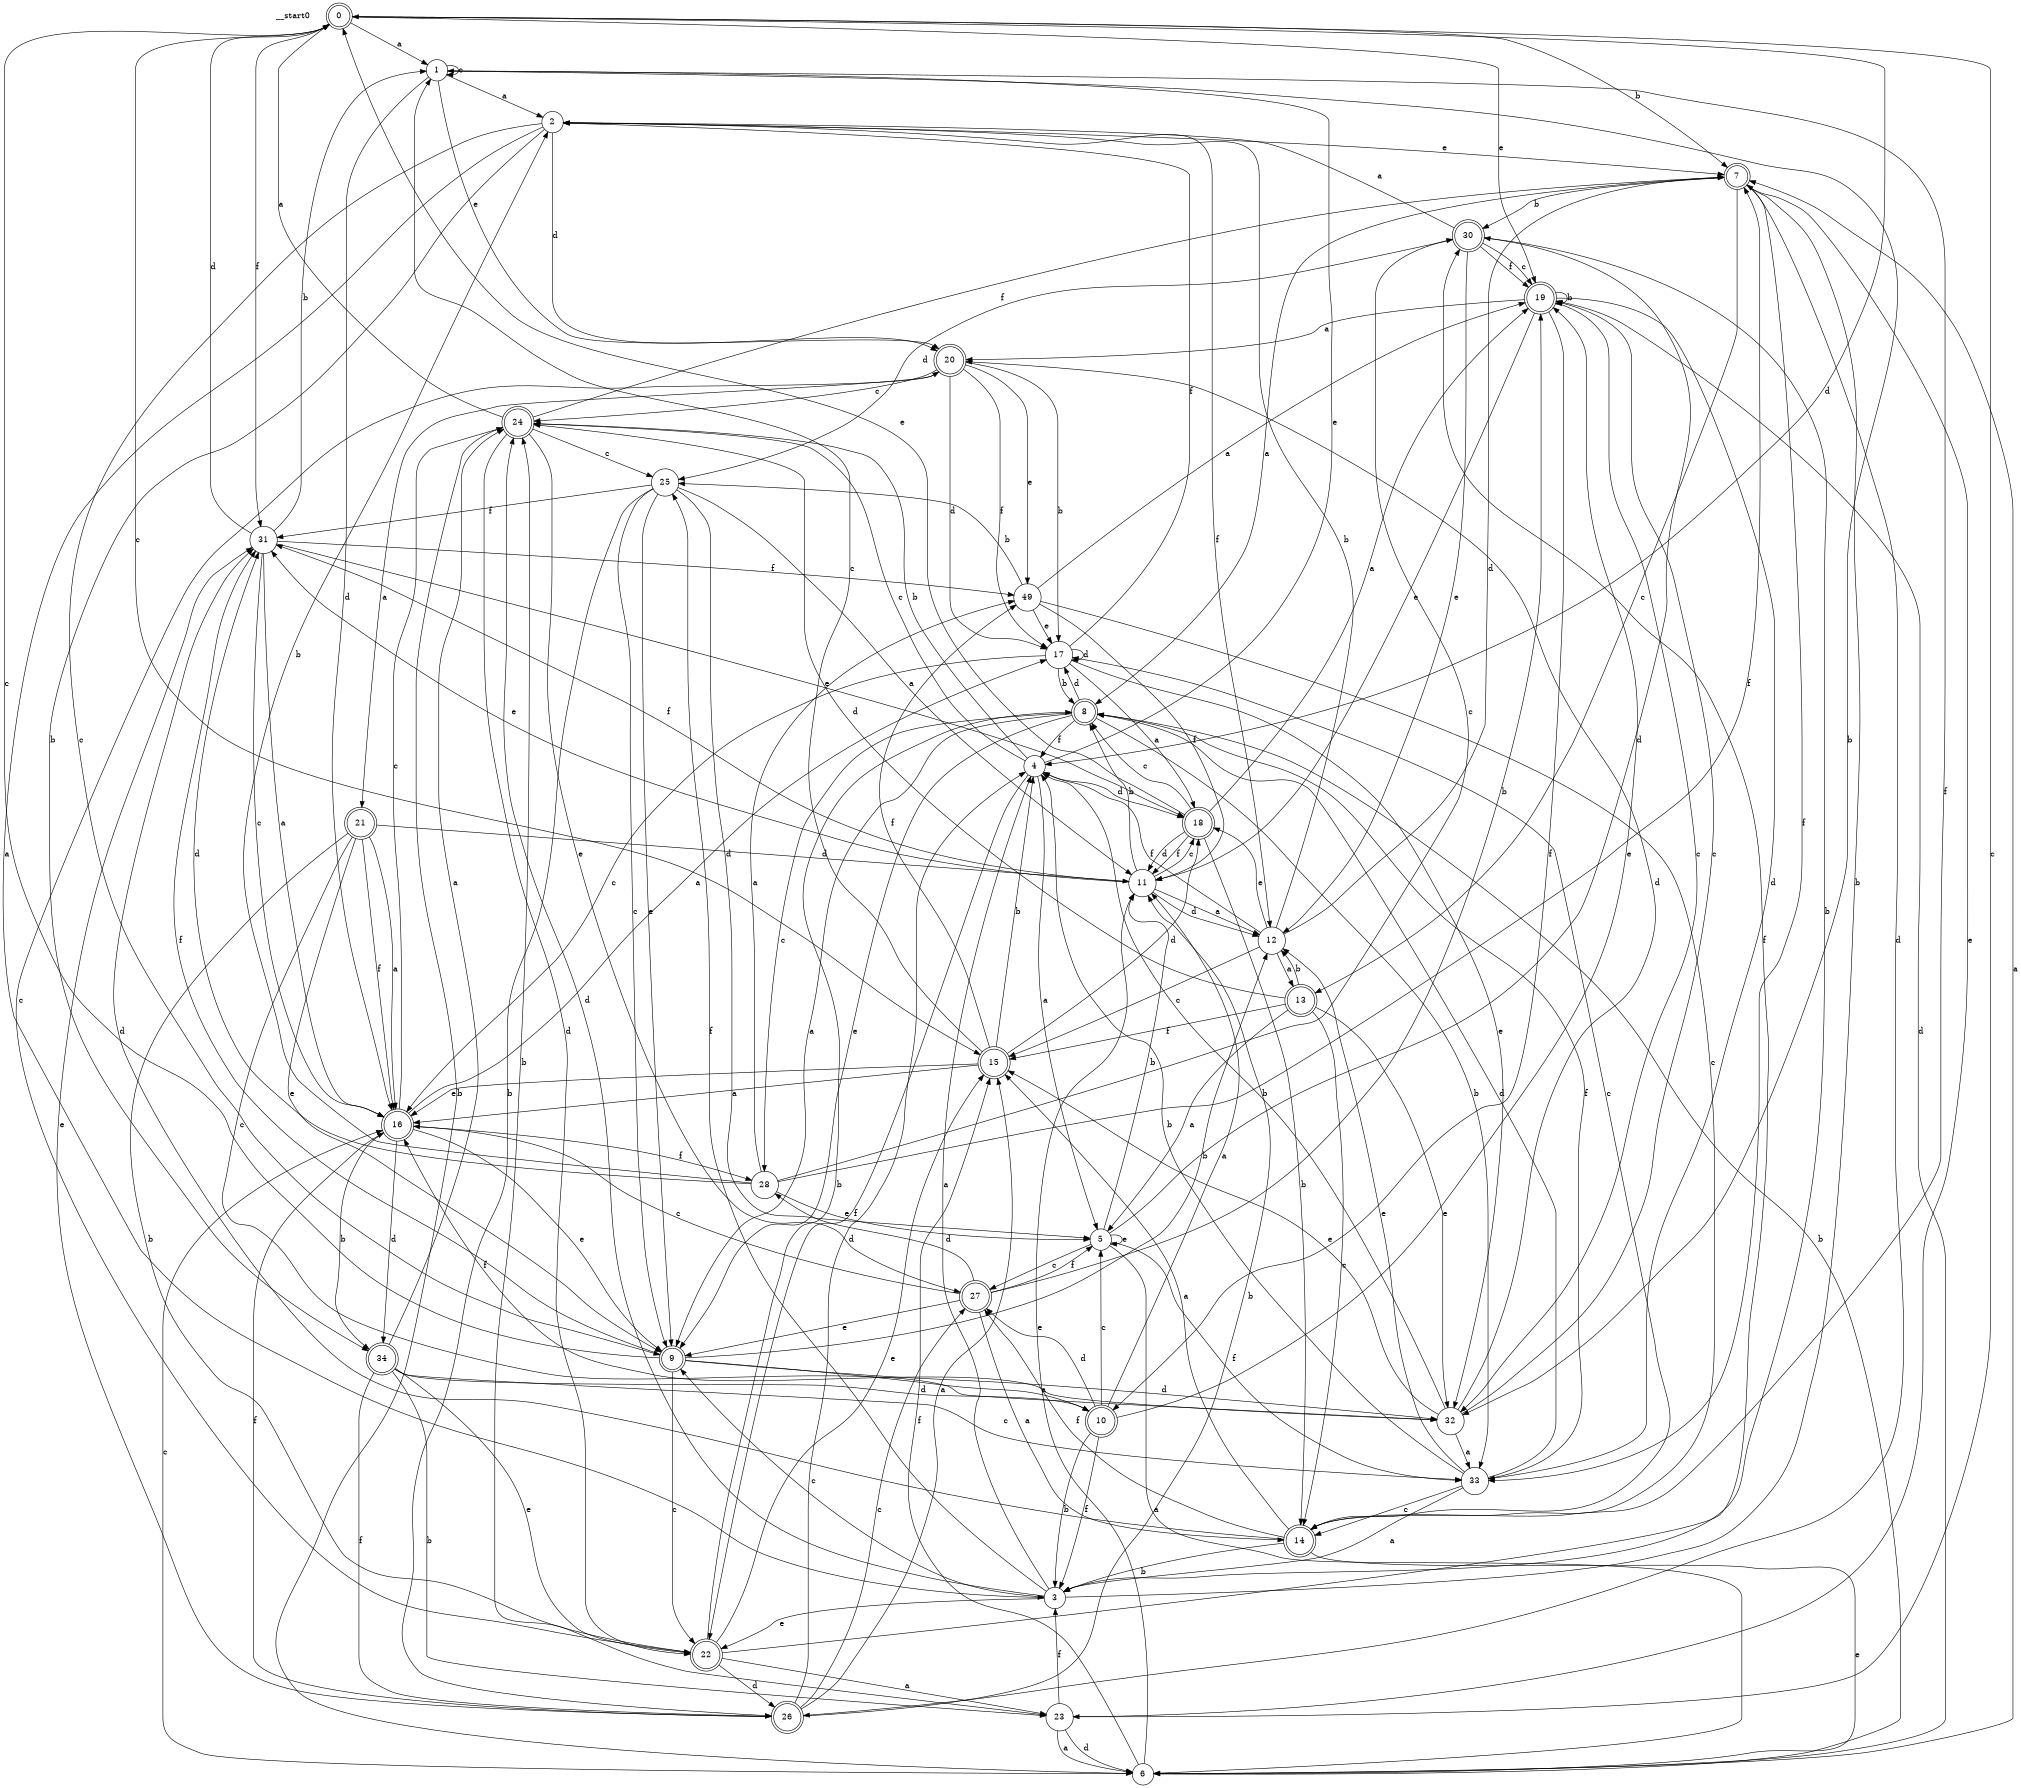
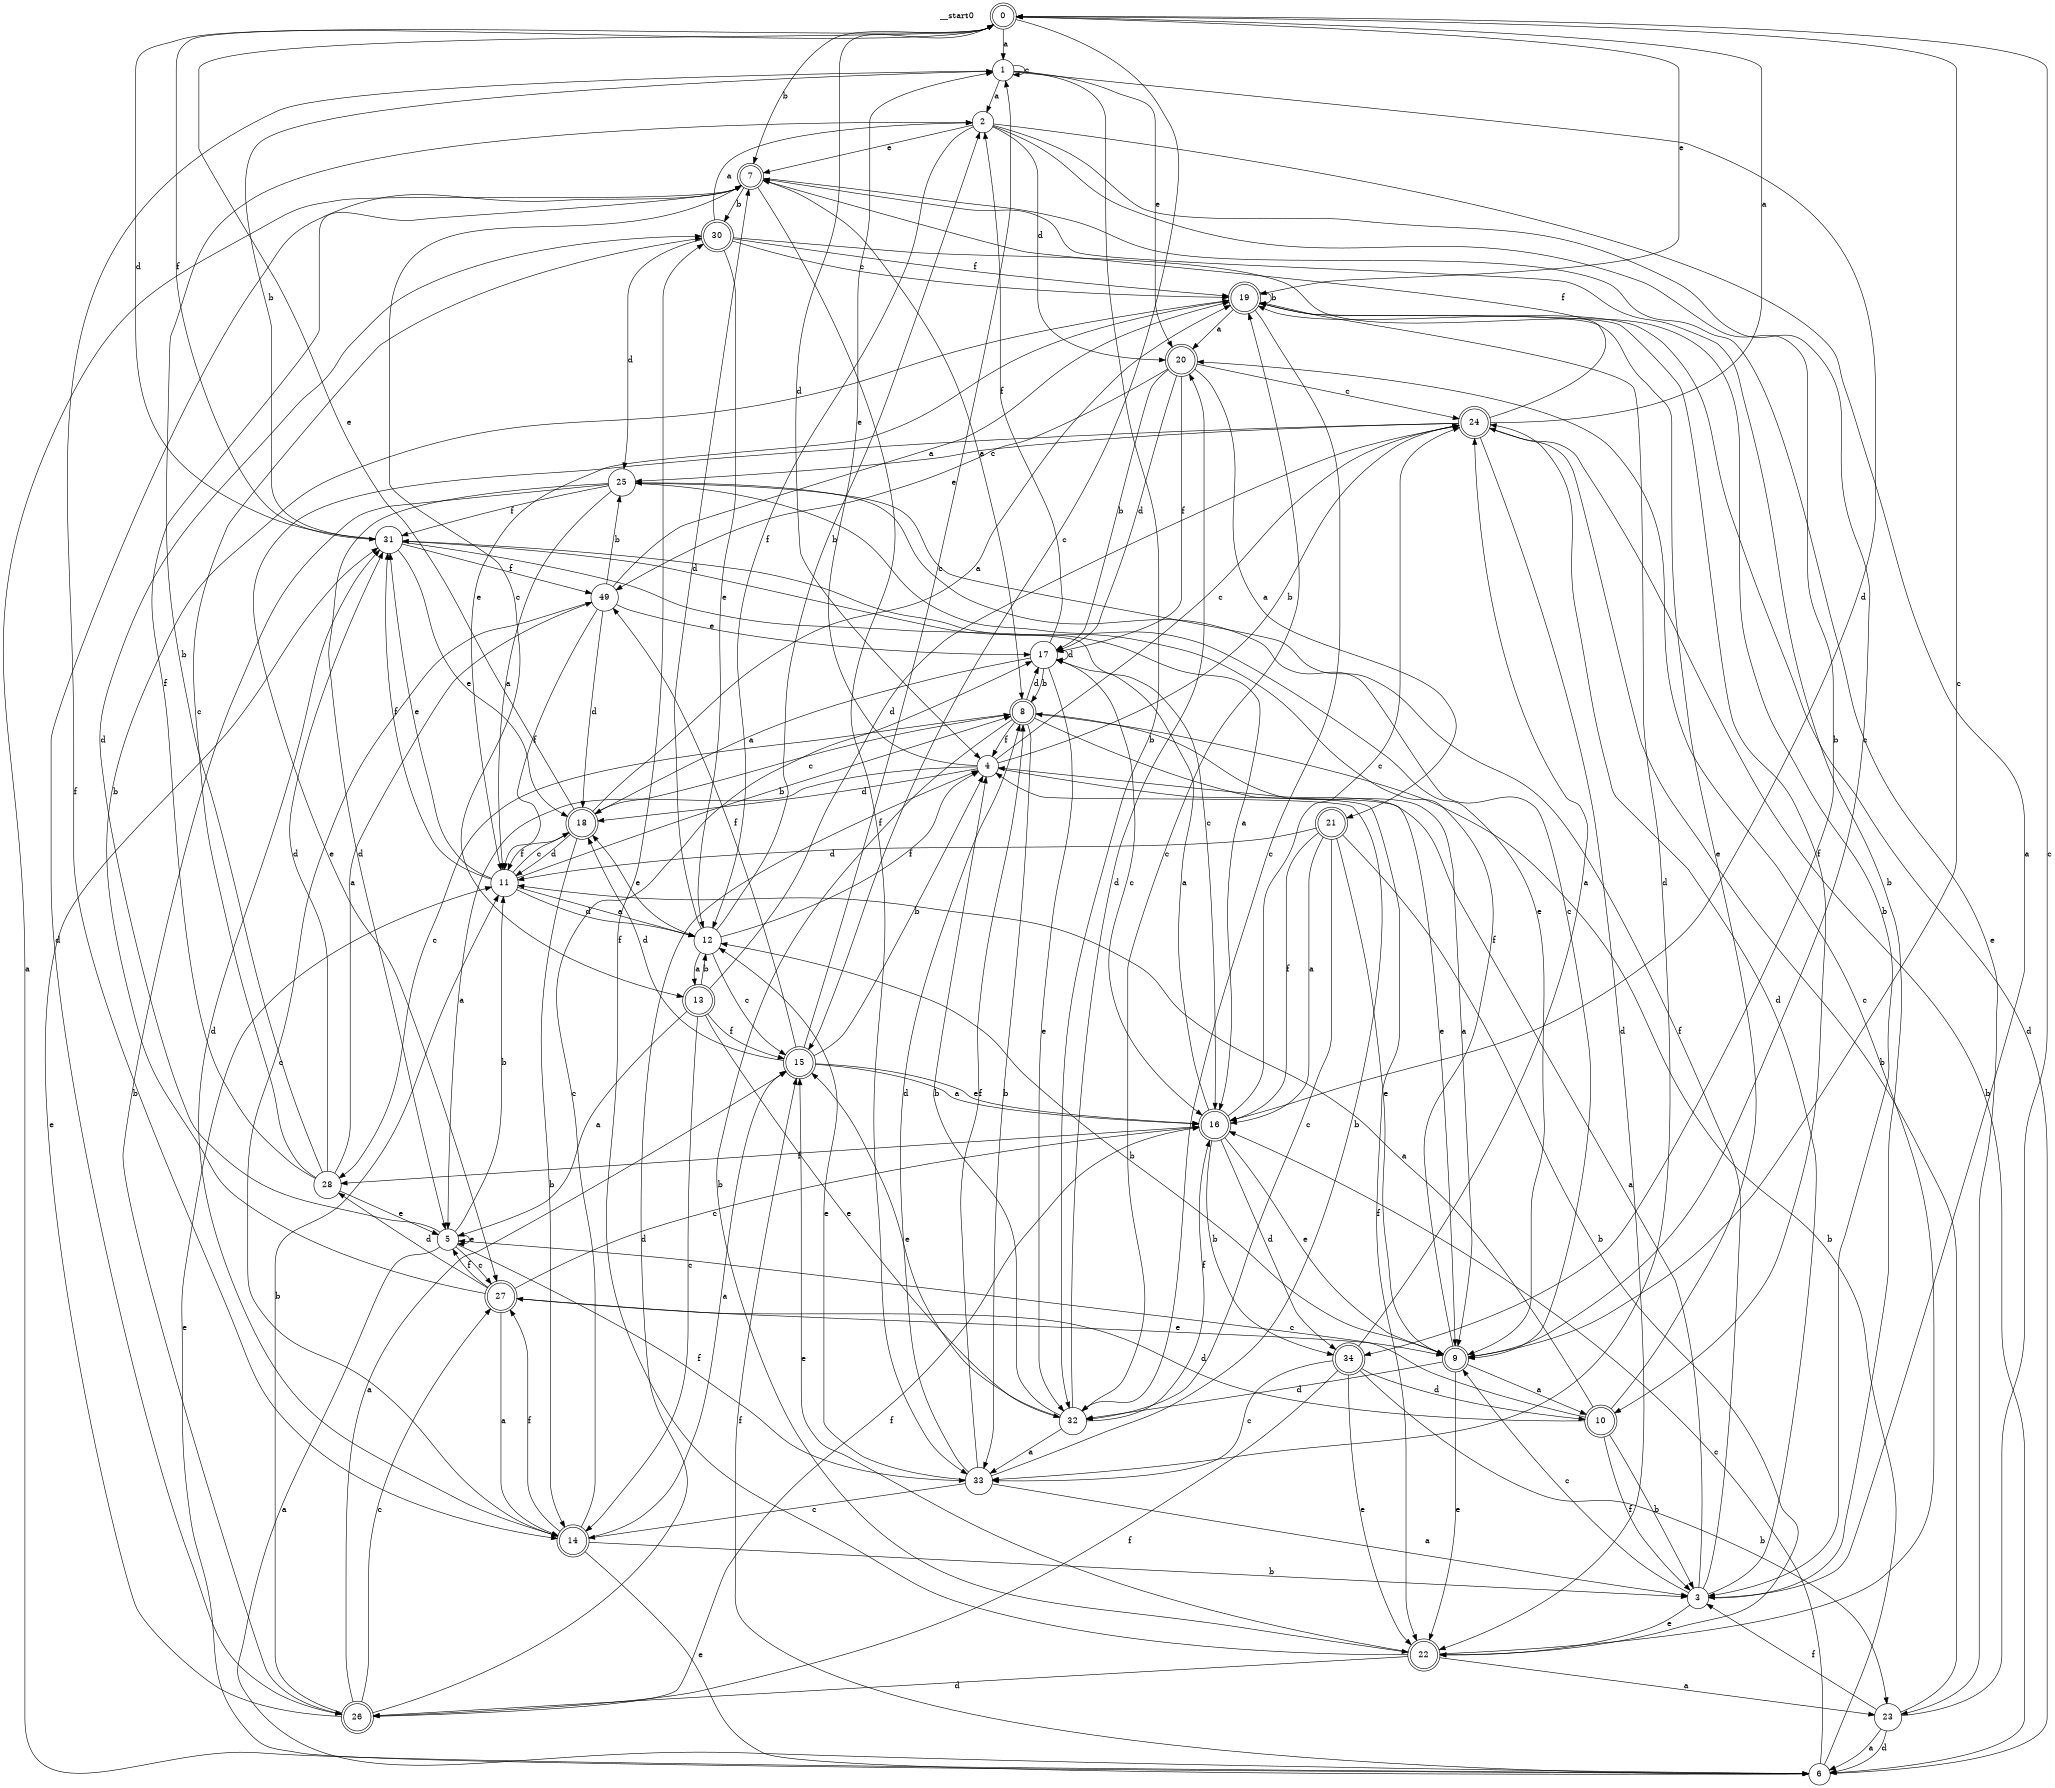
none -> (591, 706)
(838, 1132) -> (762, 1360)
(675, 1510) -> (1458, 1510)
